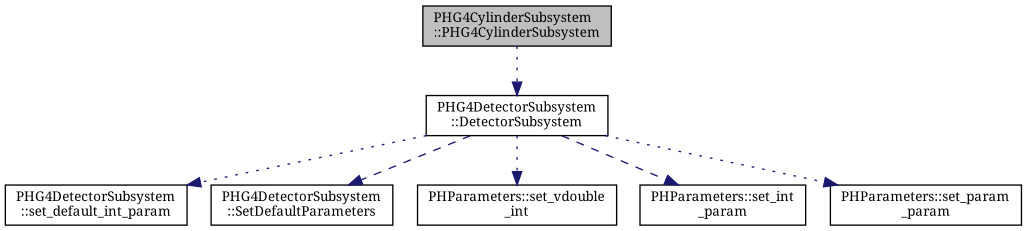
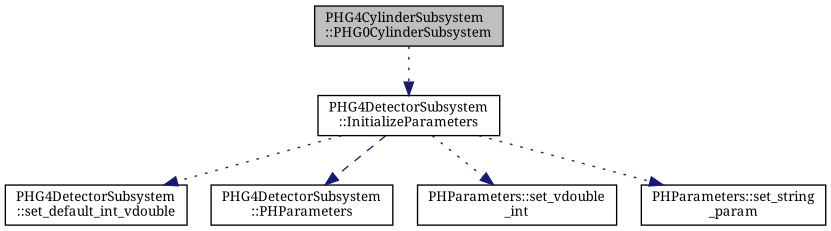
(517, 26) -> (409, 26)
(517, 116) -> (409, 116)
(96, 205) -> (96, 205)
(302, 205) -> (302, 205)
(723, 205) -> none
(926, 205) -> (734, 205)
